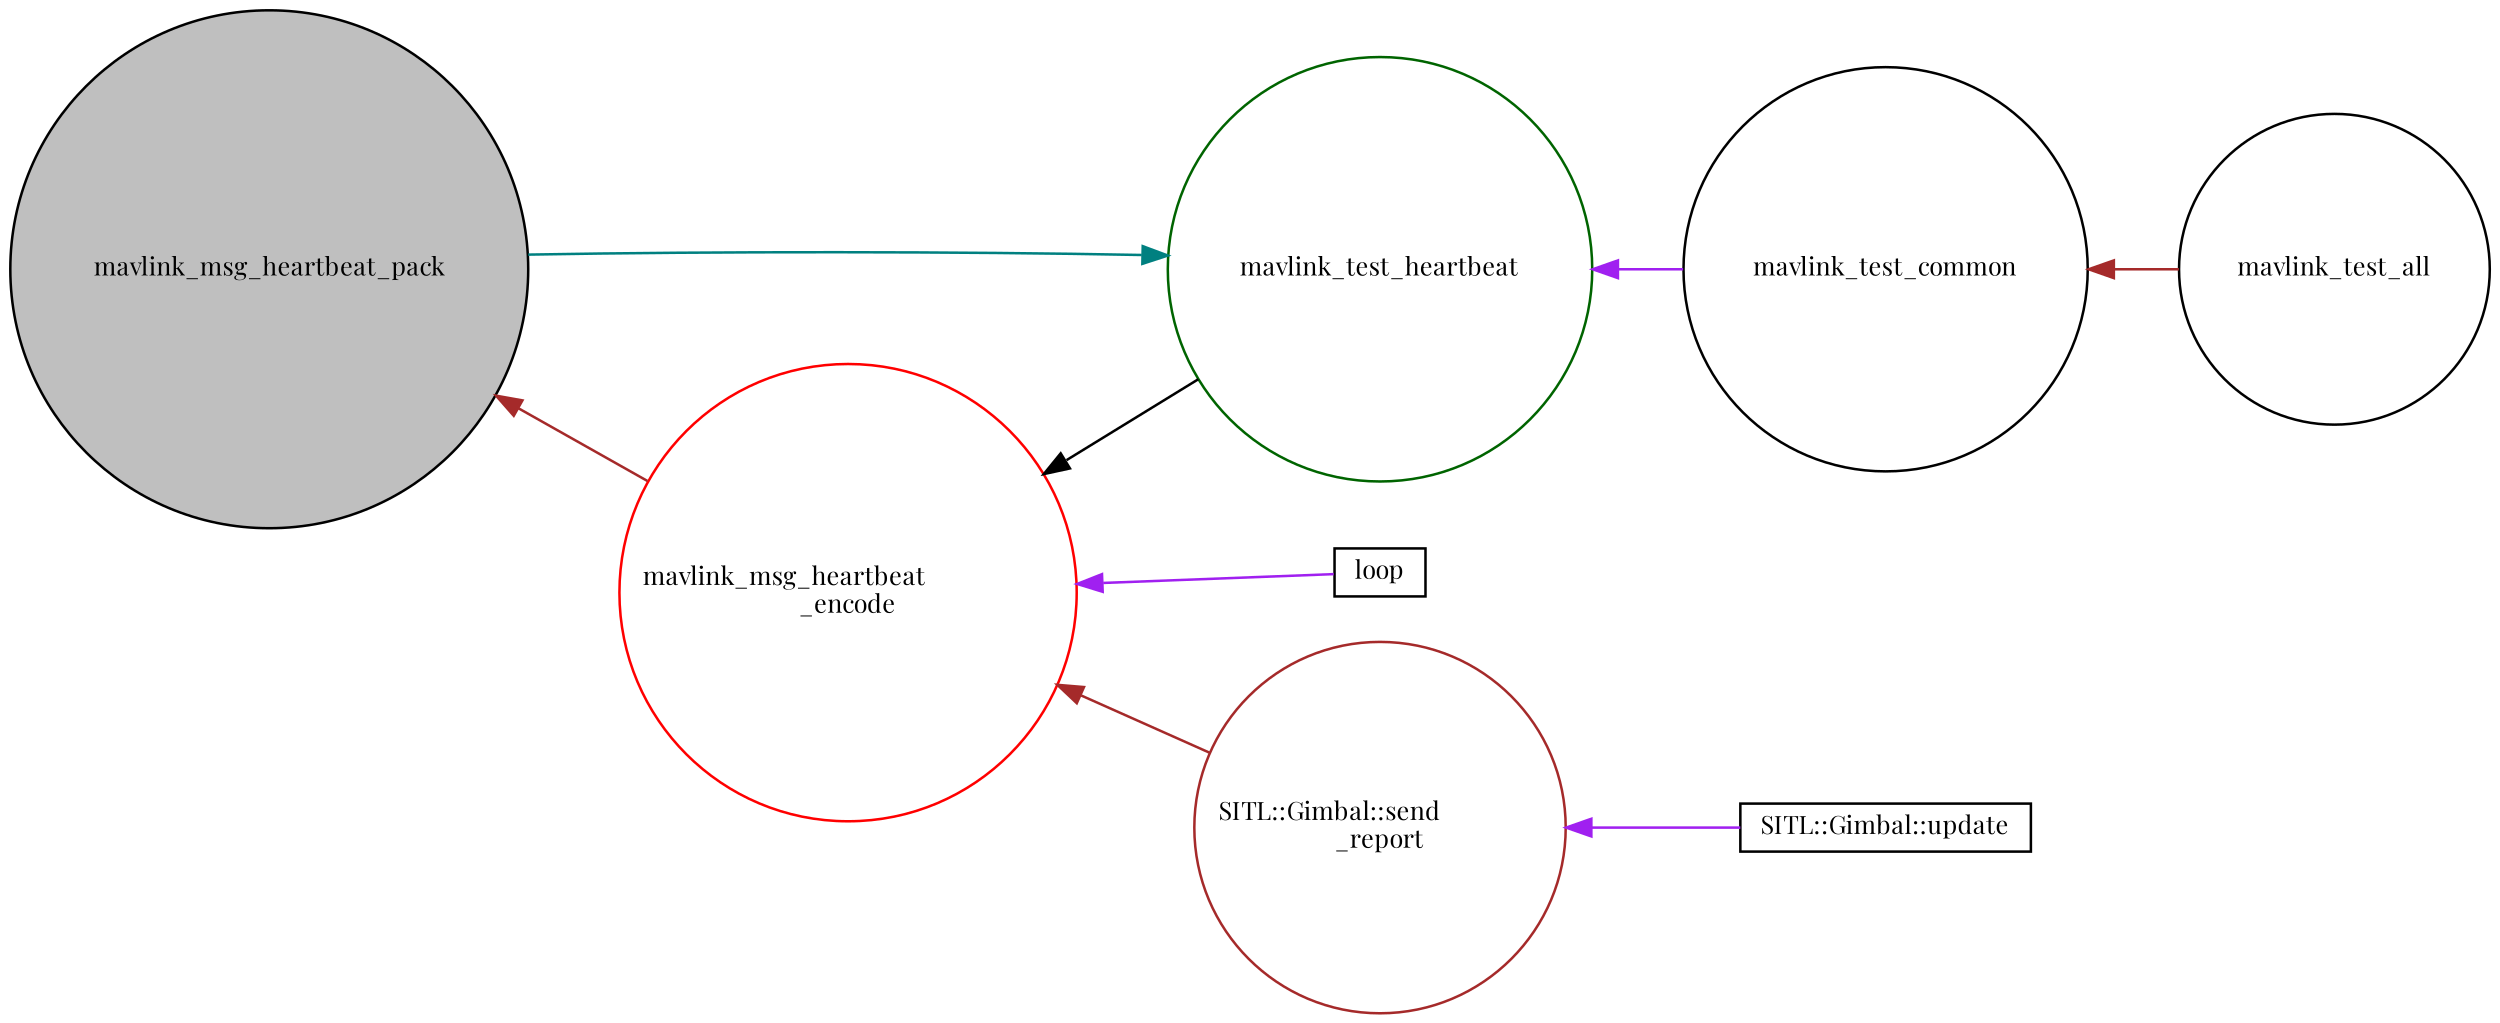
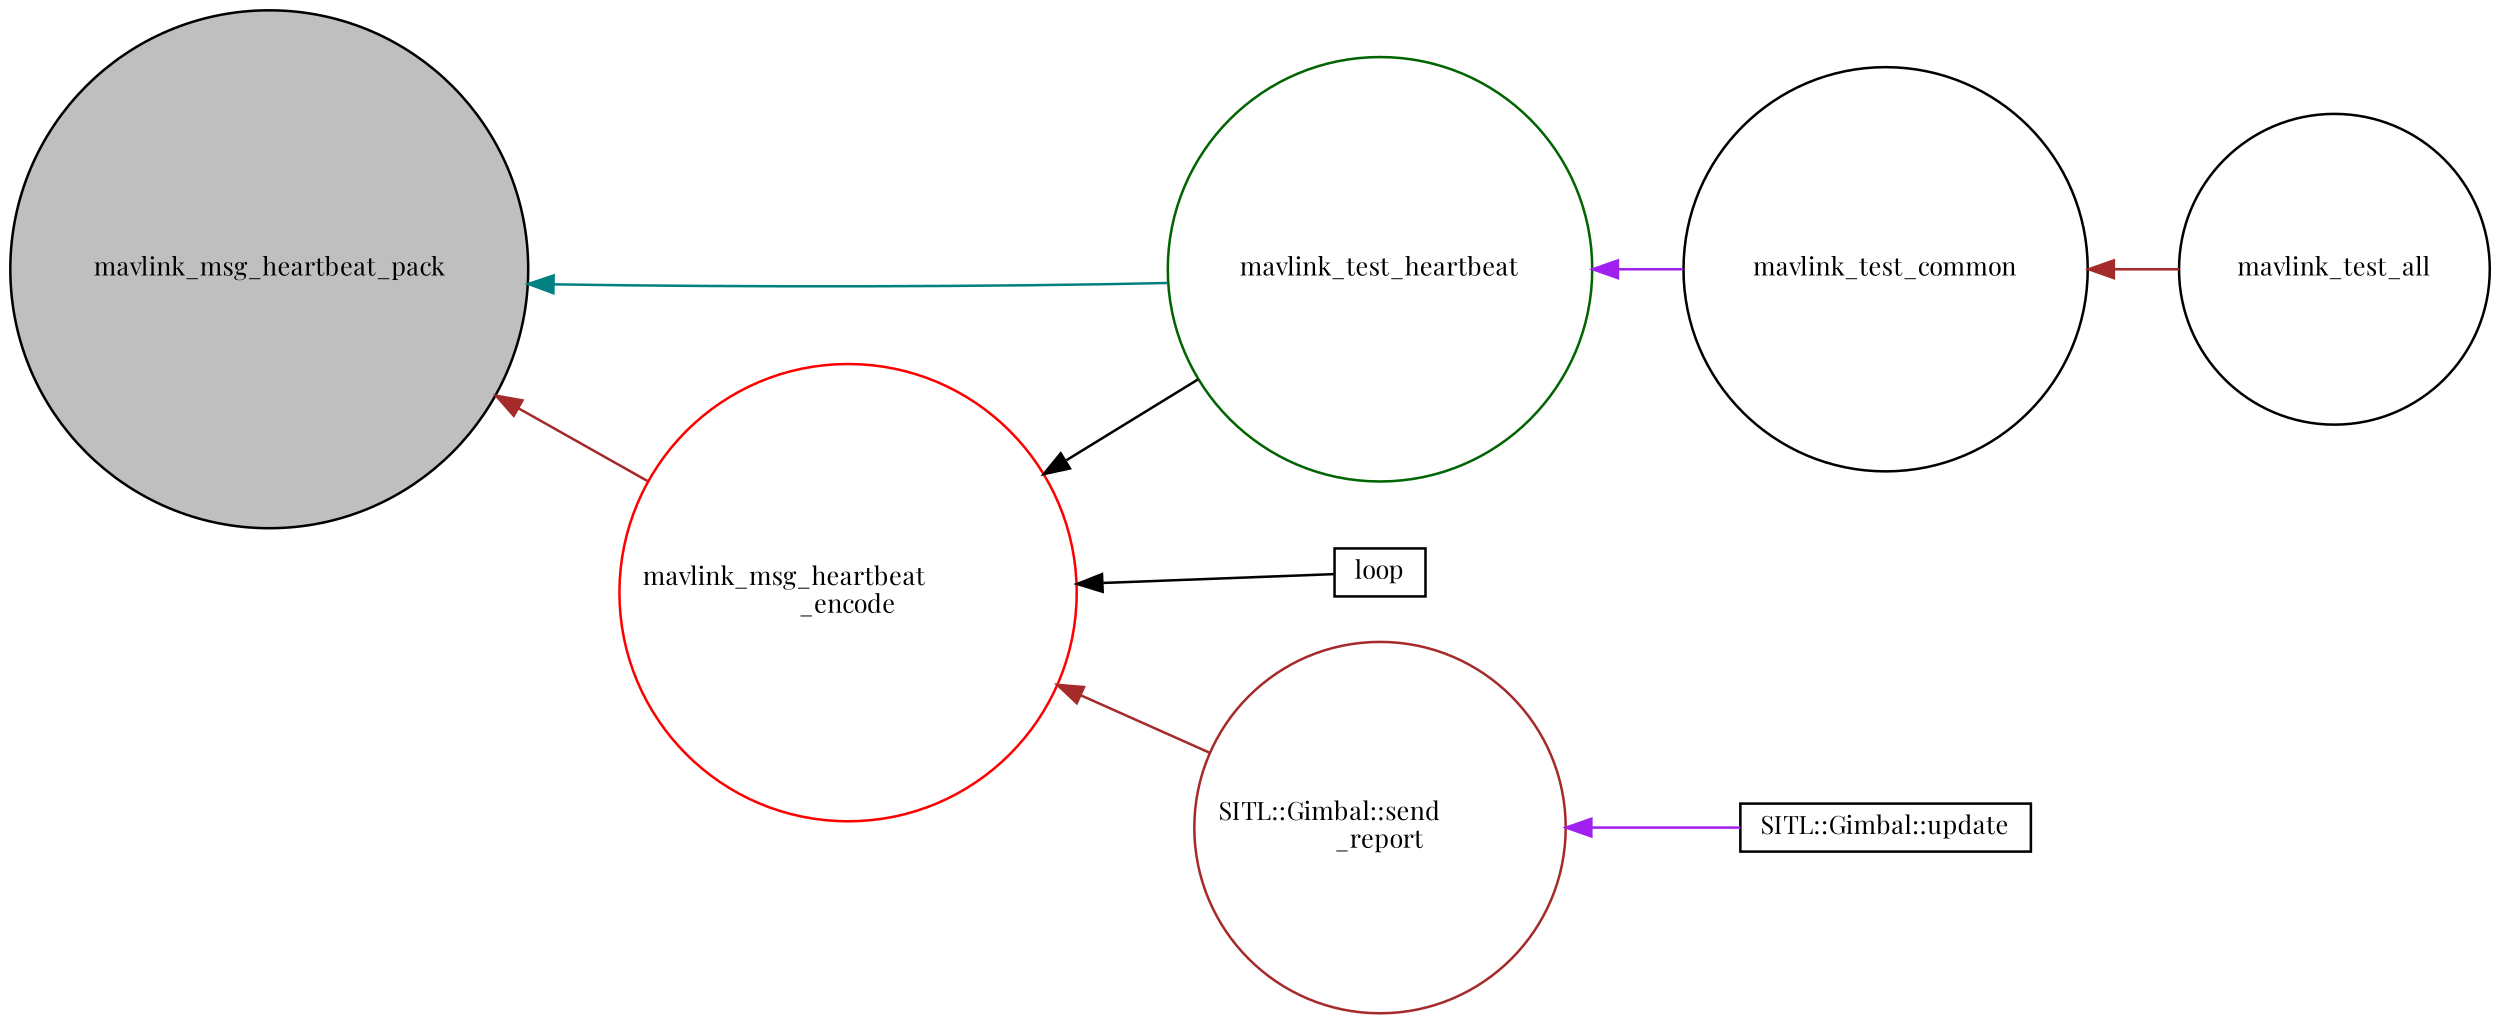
(835, 252) -> (861, 286)
(1218, 579) -> (1218, 579)
